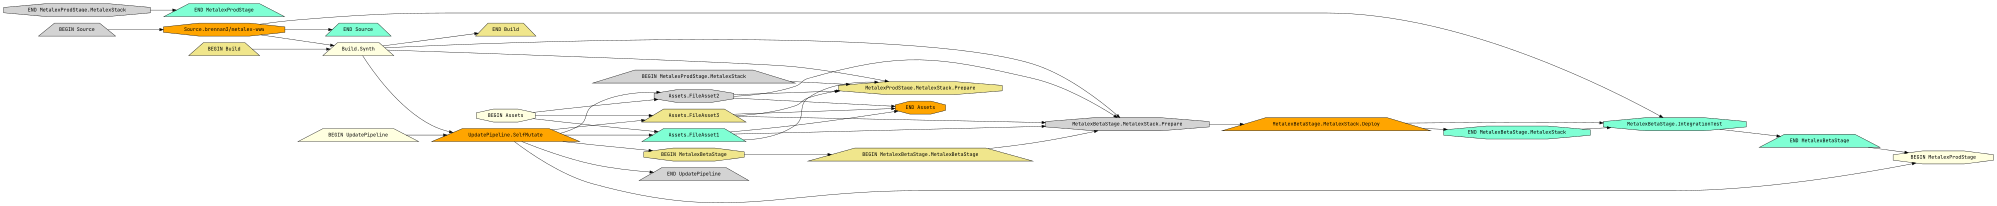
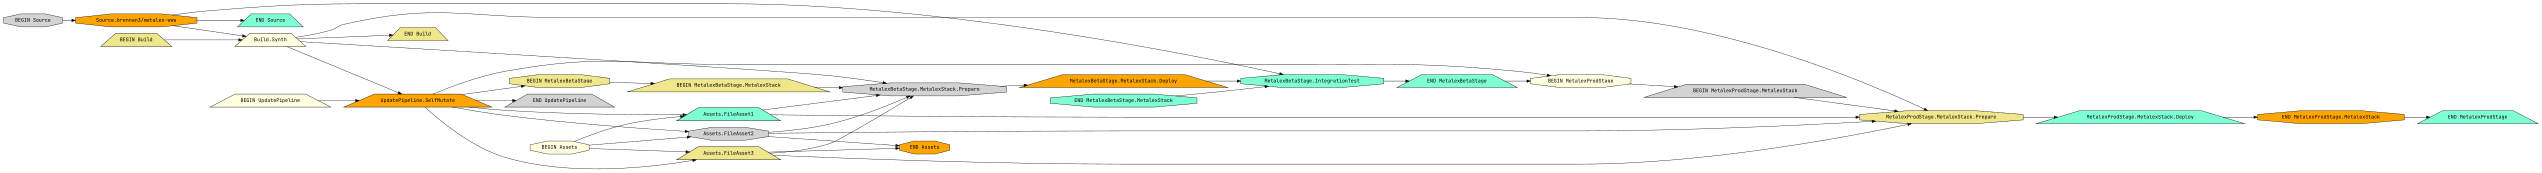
(77, 10) -> (2331, 117)
(77, 30) -> (33, 20)
none -> (1652, 85)
none -> (2140, 117)
(812, 123) -> none
(1433, 129) -> none
(920, 155) -> (729, 85)
